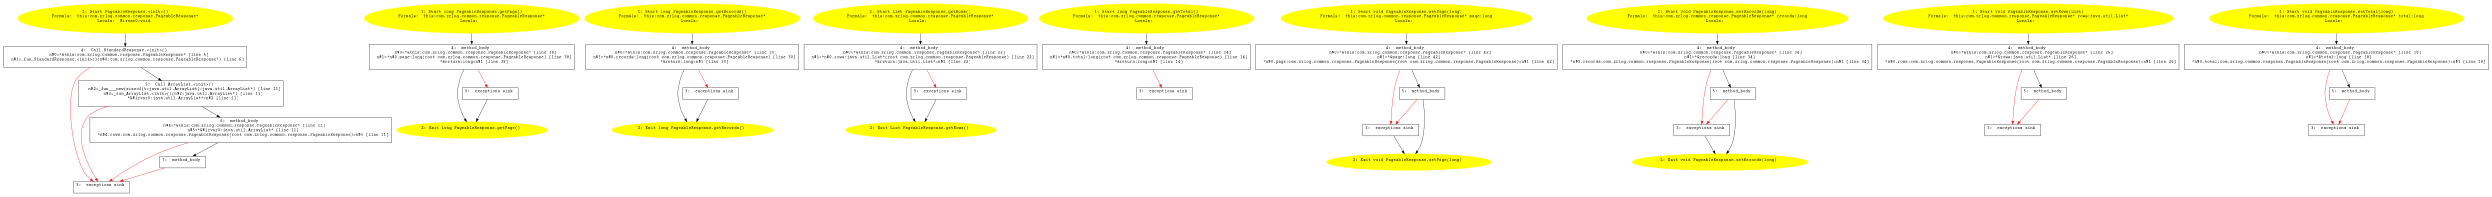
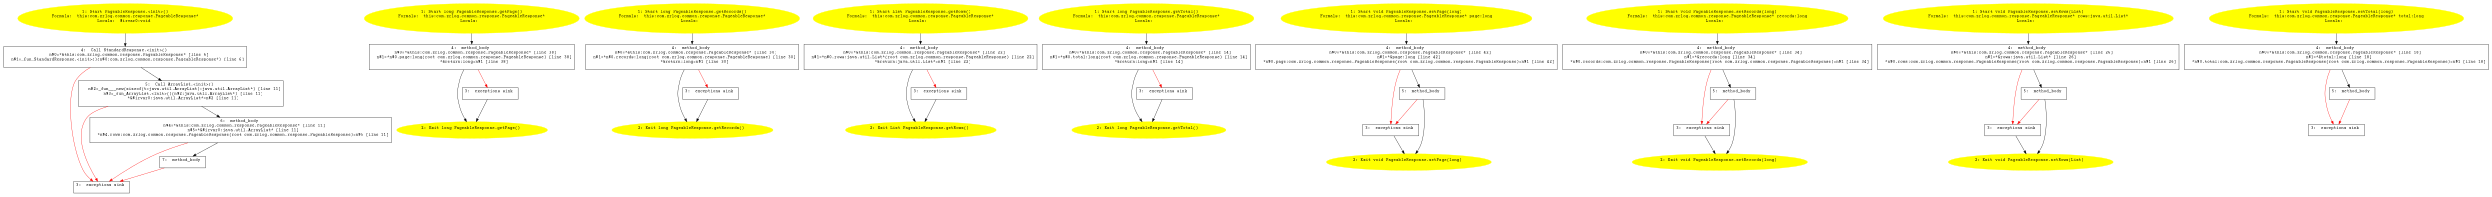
none -> (1149, 130)
none -> (2031, 162)
